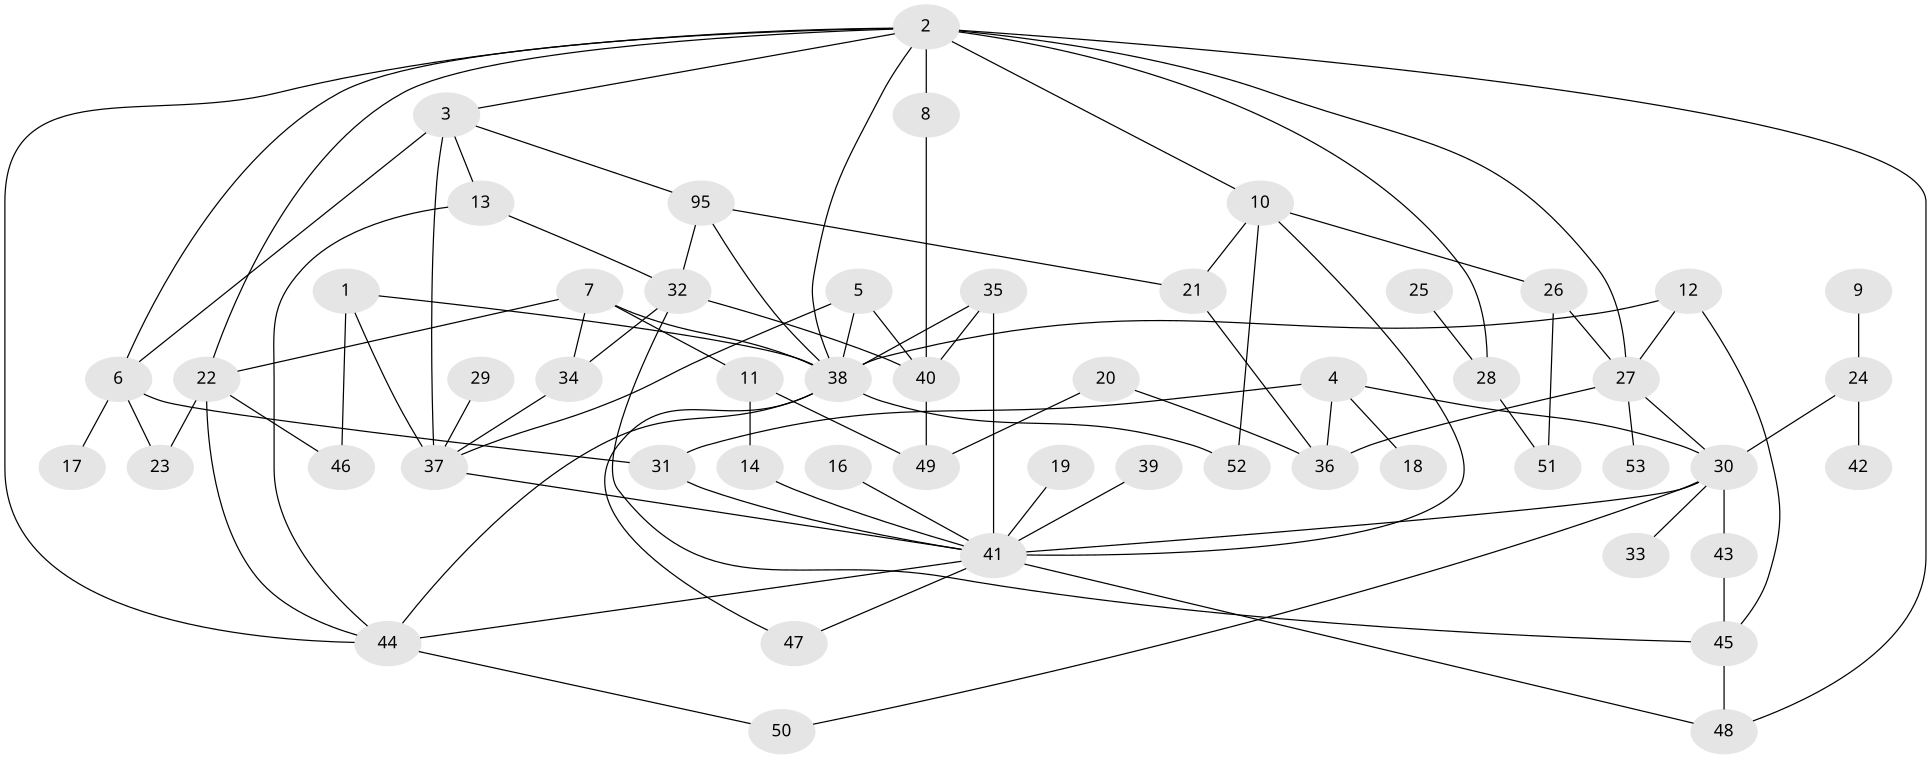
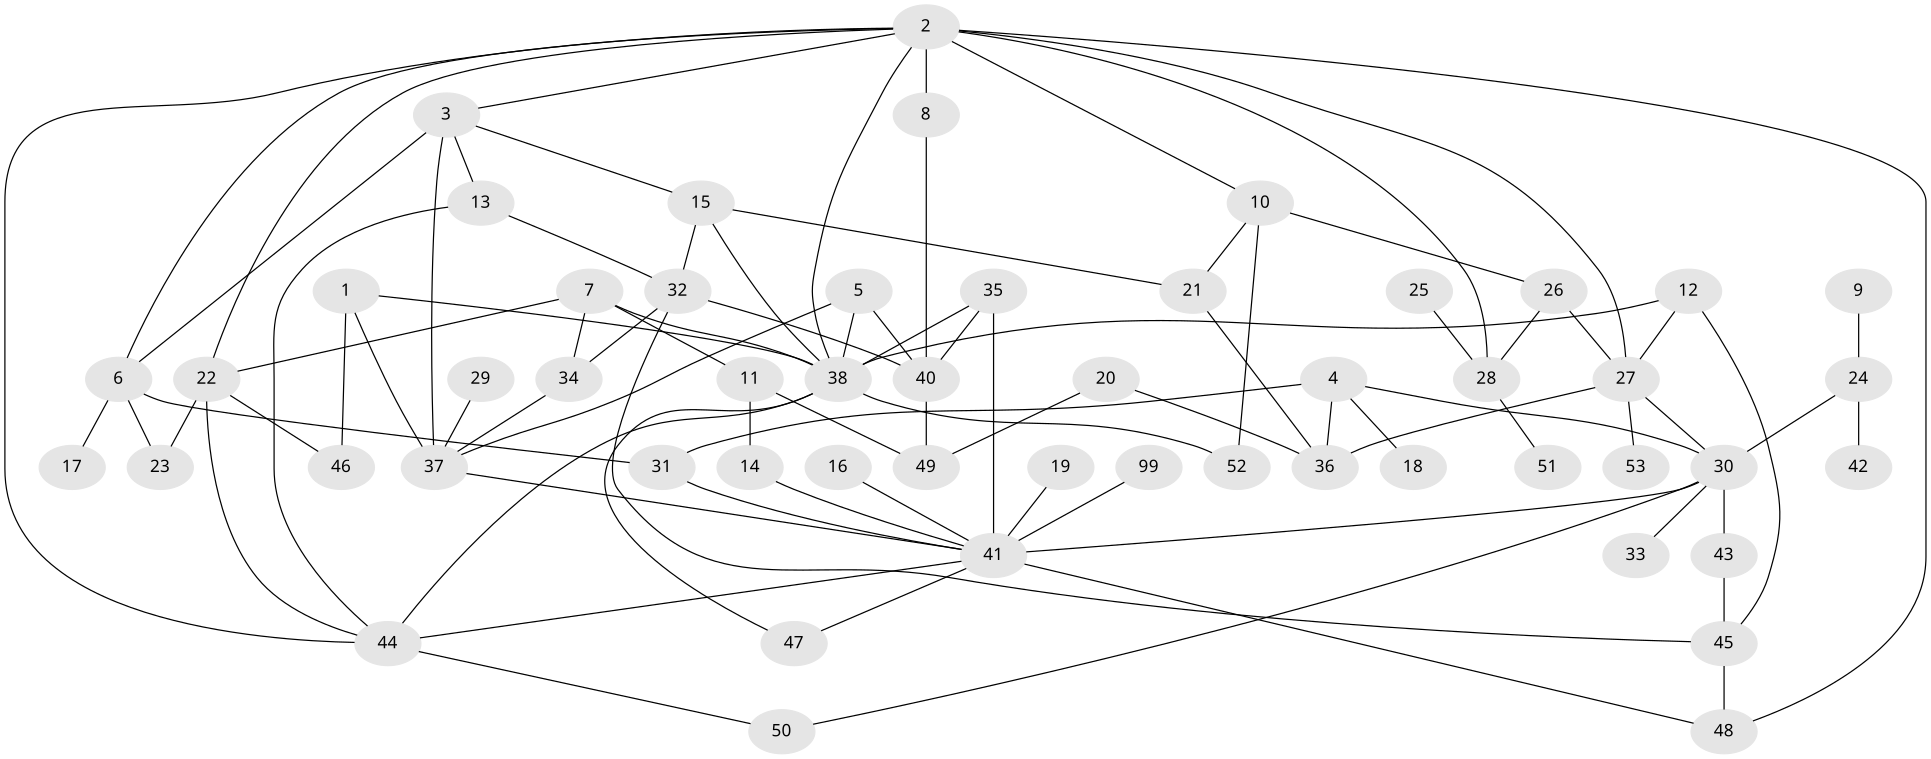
(701, 203) -> (701, 203)
(1551, 379) -> (1520, 335)
(1149, 467) -> (1149, 467)
(1429, 509) -> none
